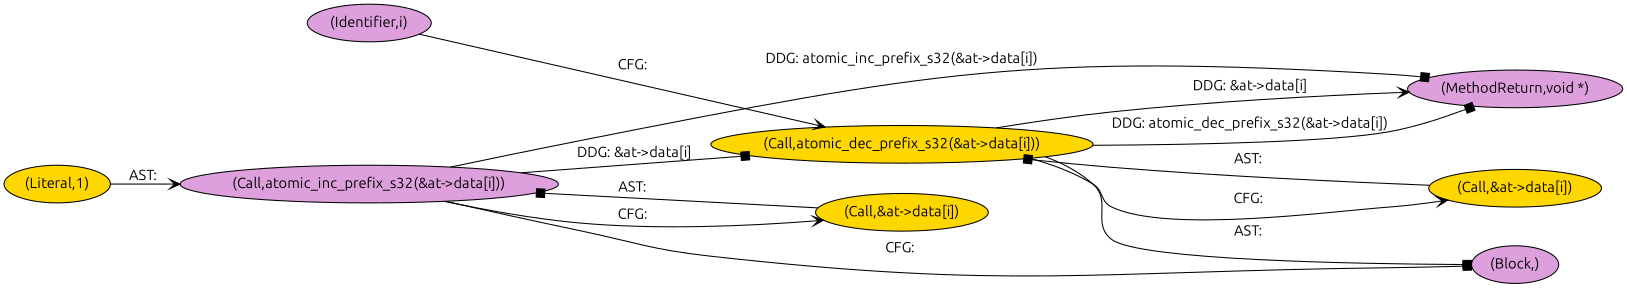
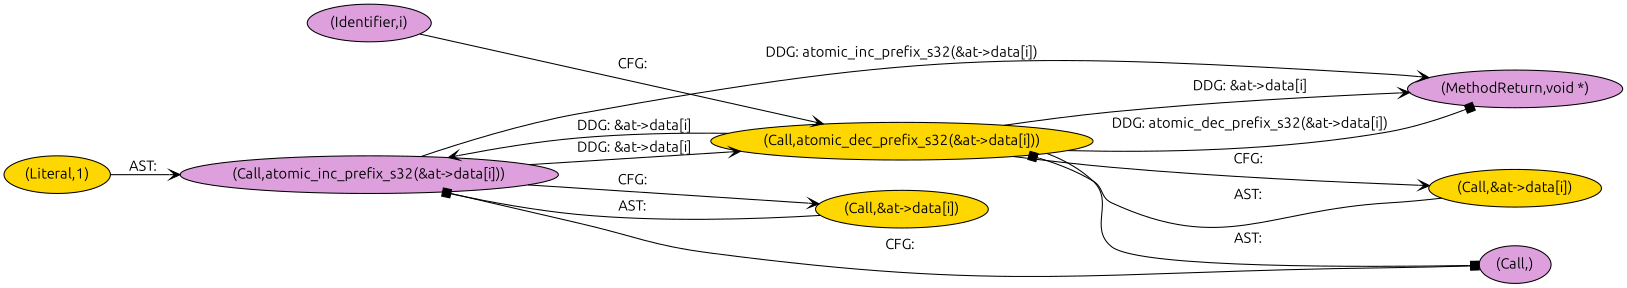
(931, 79) -> (915, 66)
none -> (593, 137)
(630, 165) -> (630, 158)
(1515, 265) -> (1515, 265)
